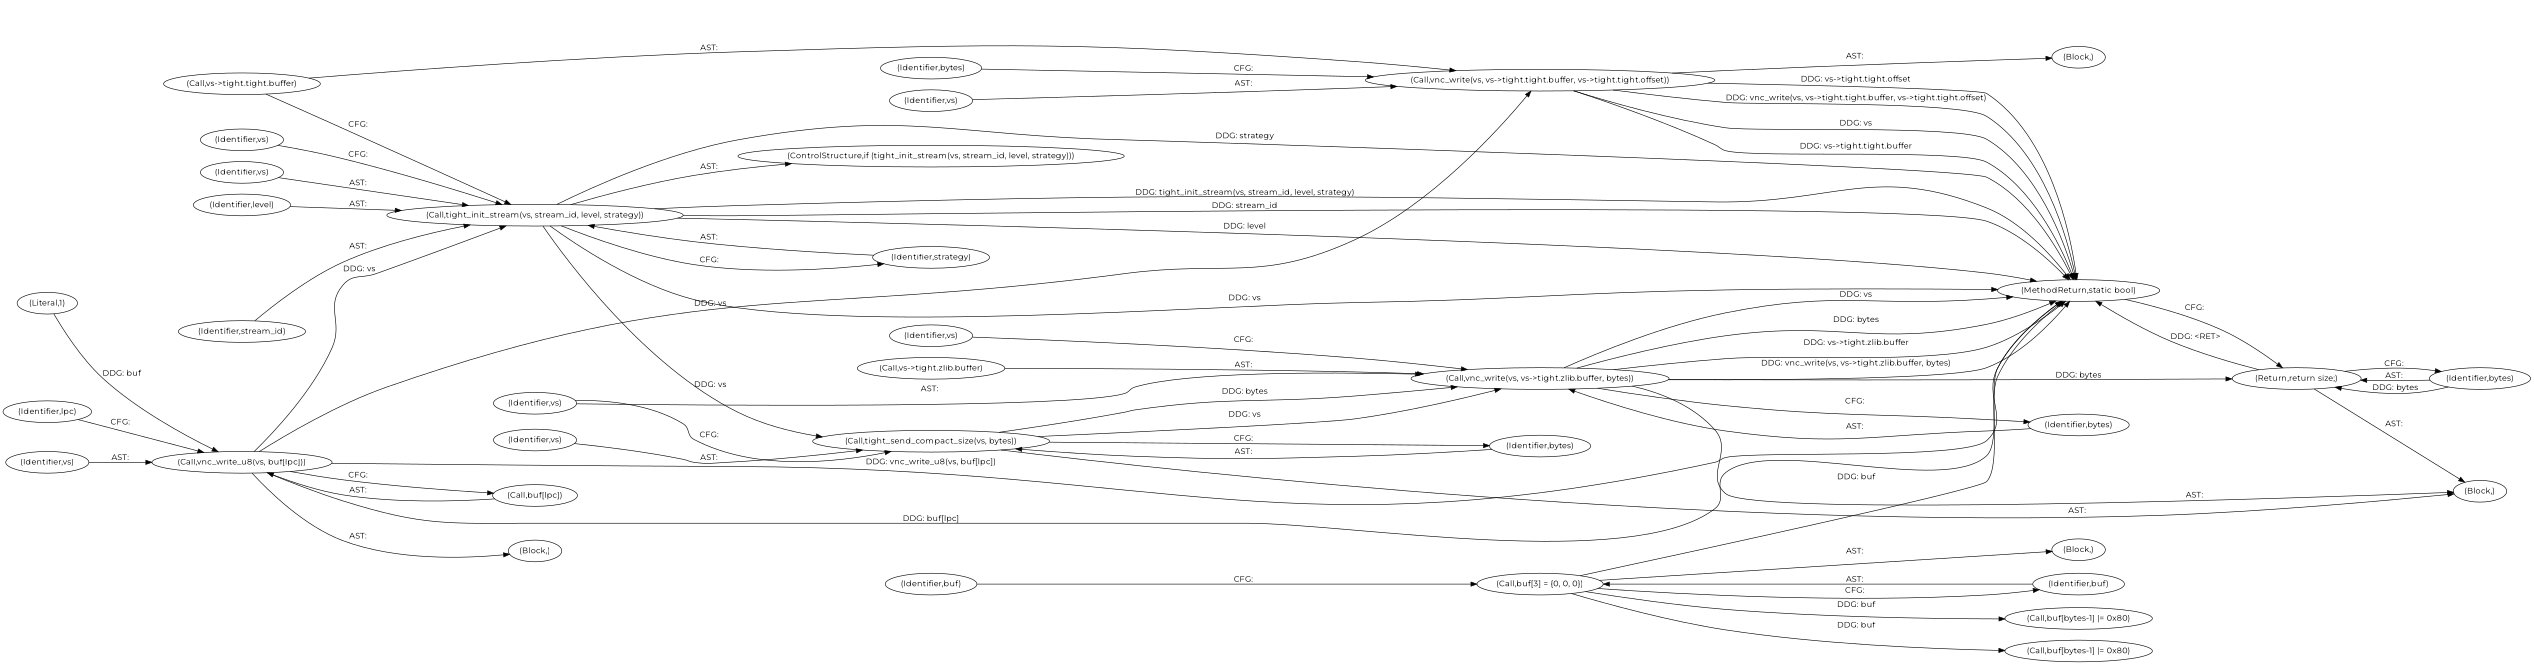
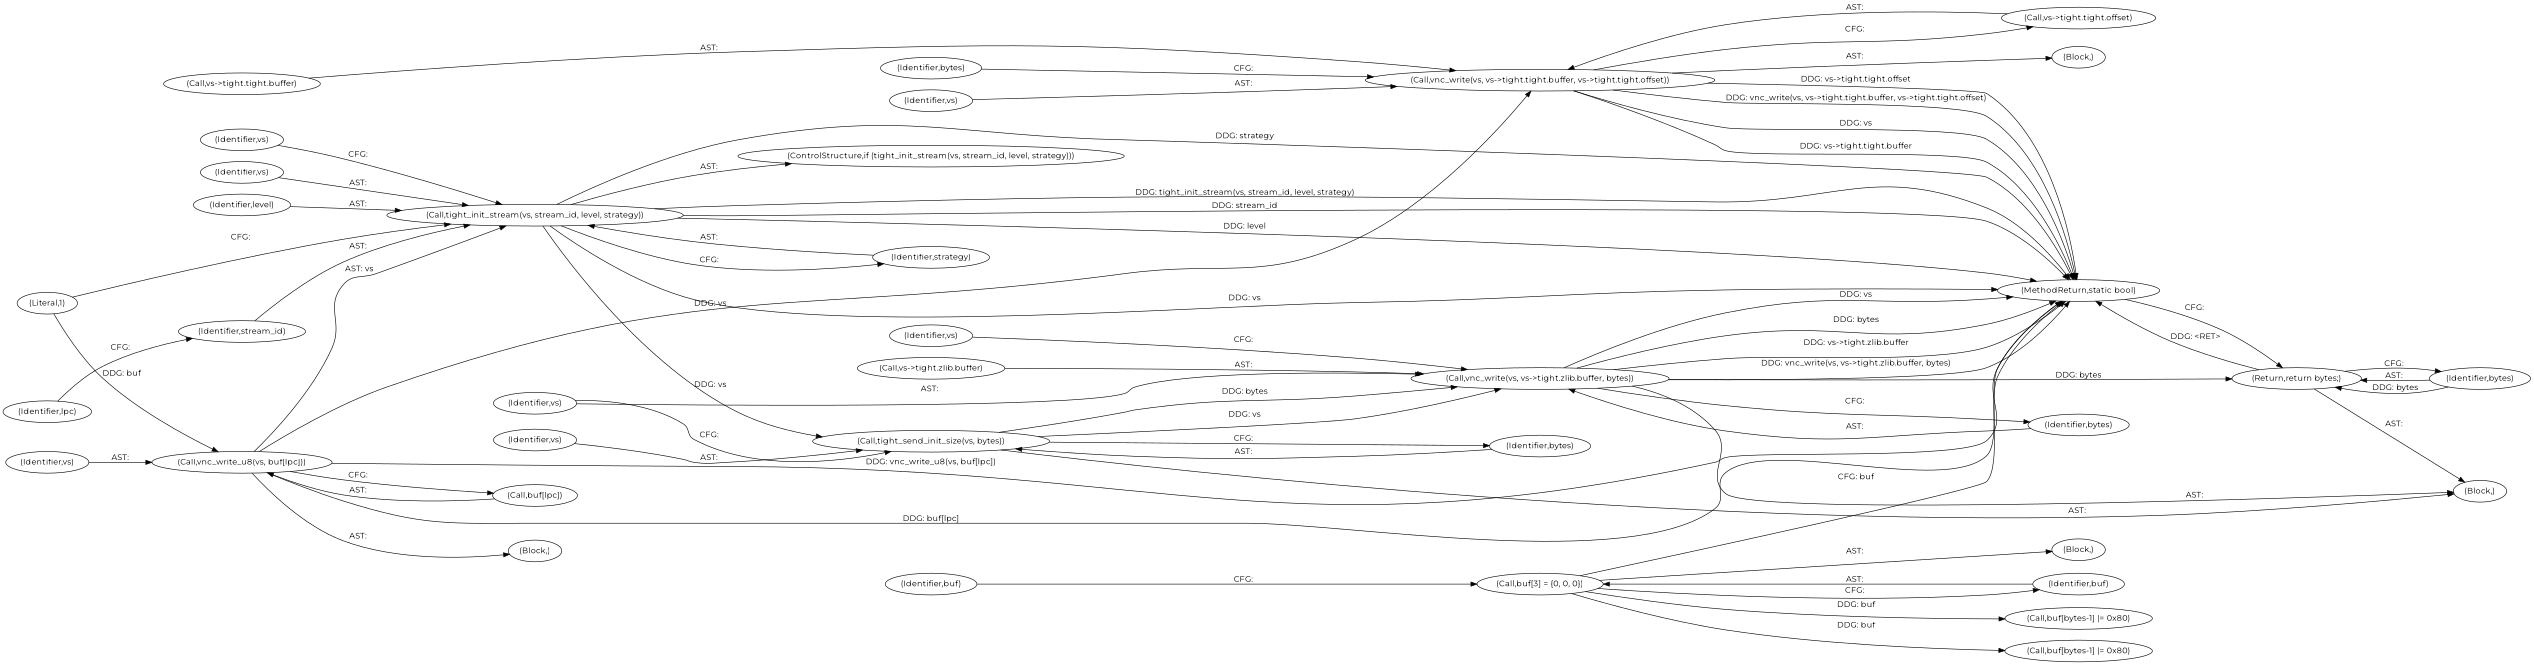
none -> (2079, 18)
(386, 148) -> (257, 255)
(360, 269) -> (360, 269)
(2297, 379) -> (2297, 379)
(138, 435) -> (117, 360)
(931, 441) -> (931, 441)
(1856, 477) -> (1856, 477)
